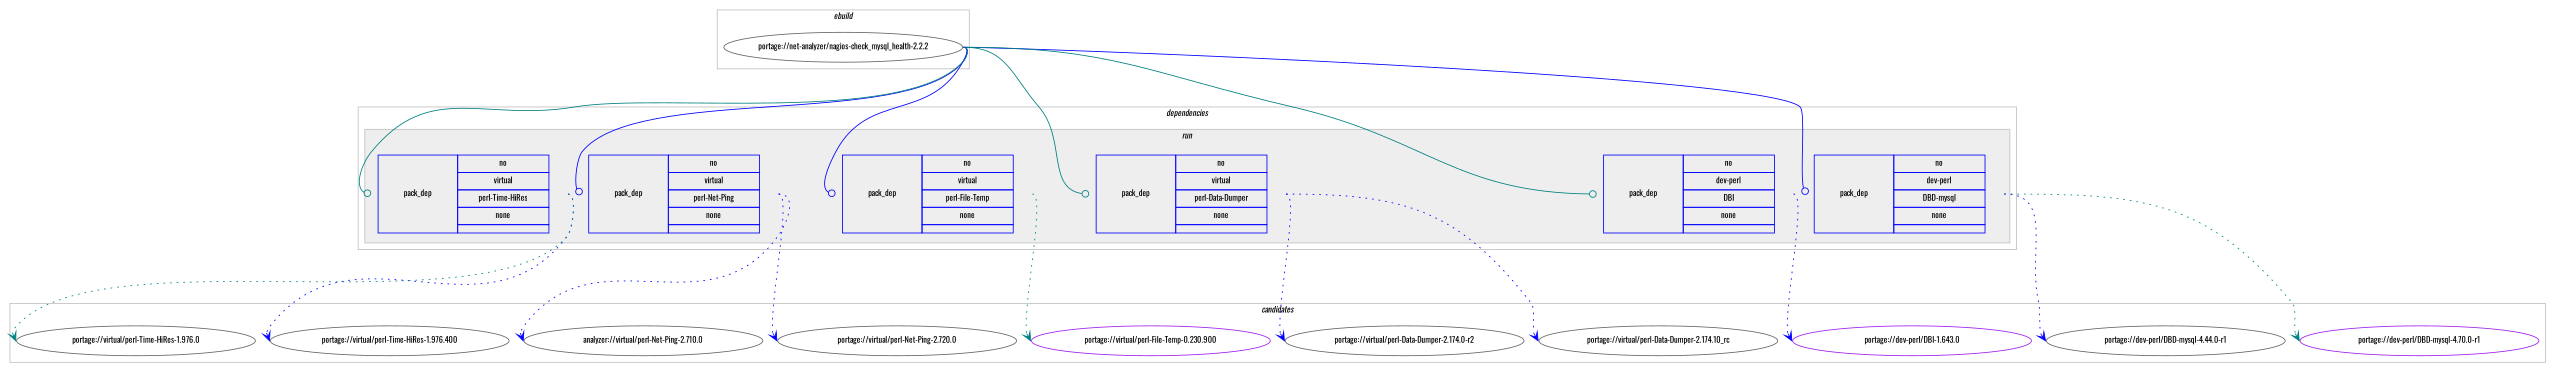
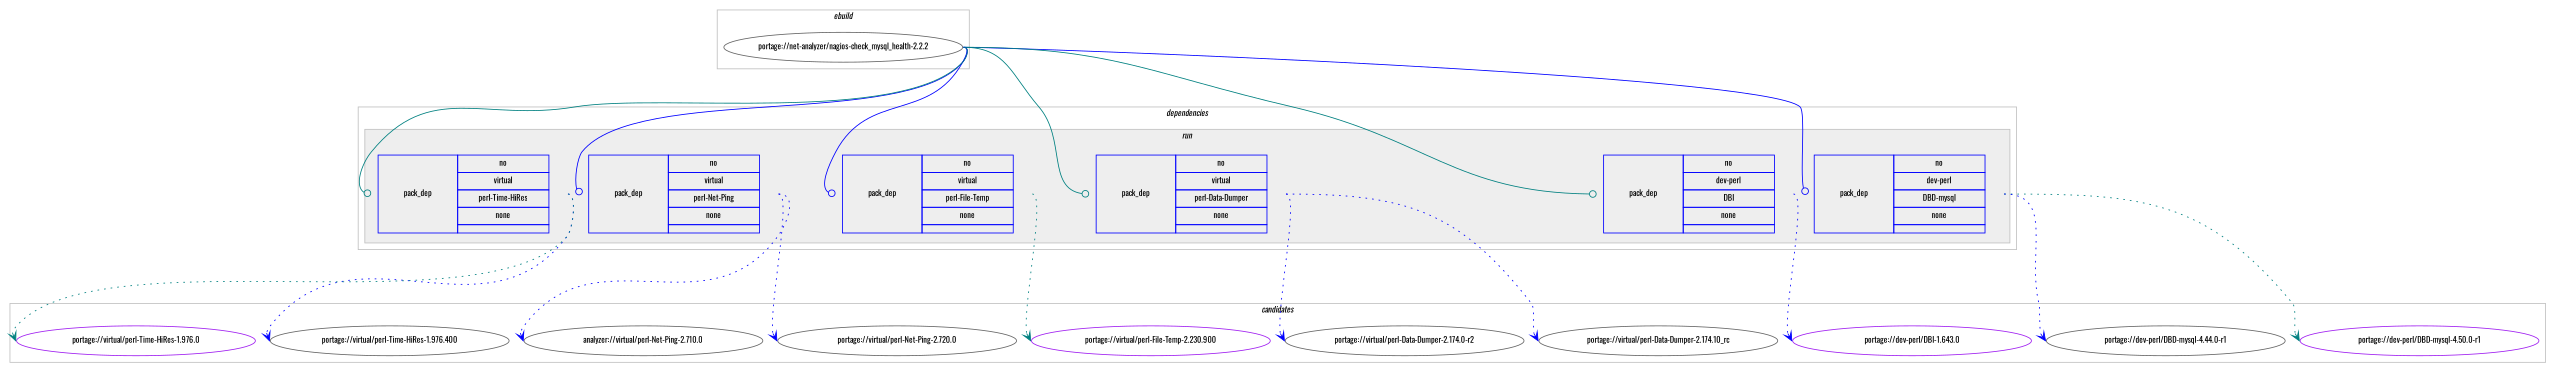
(136, 341) -> (136, 341)
(1151, 341) -> (1151, 341)
(2420, 341) -> (2420, 341)
